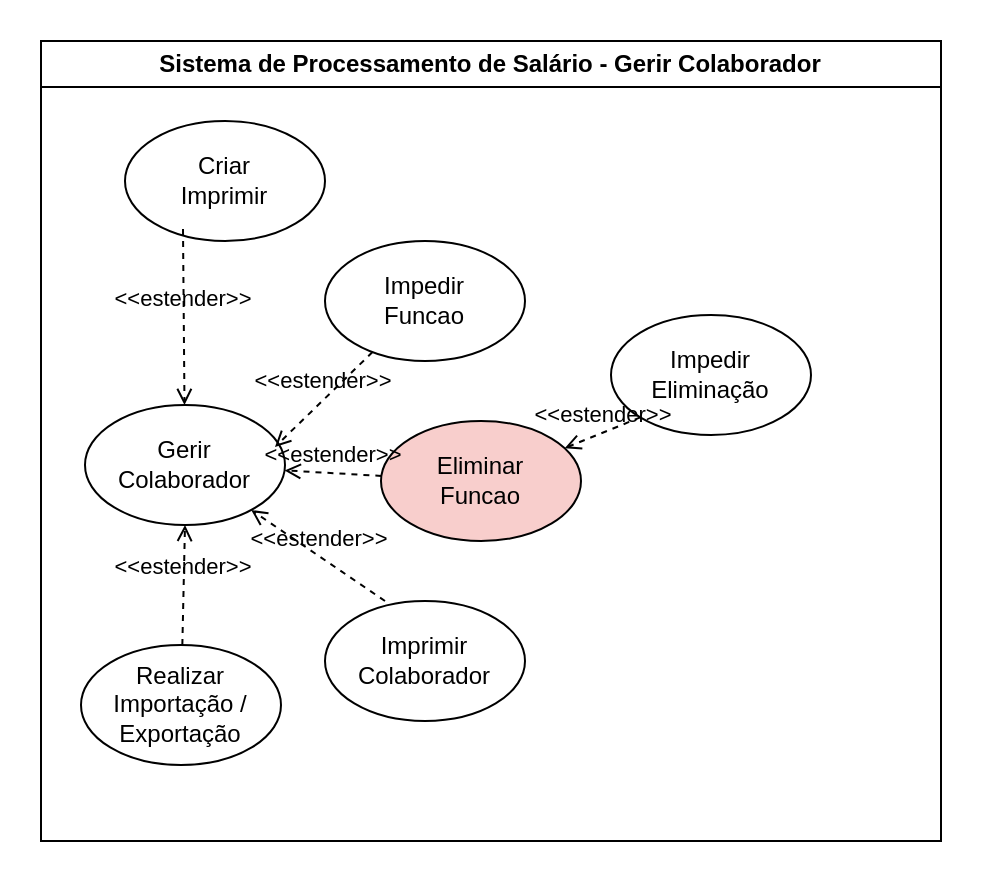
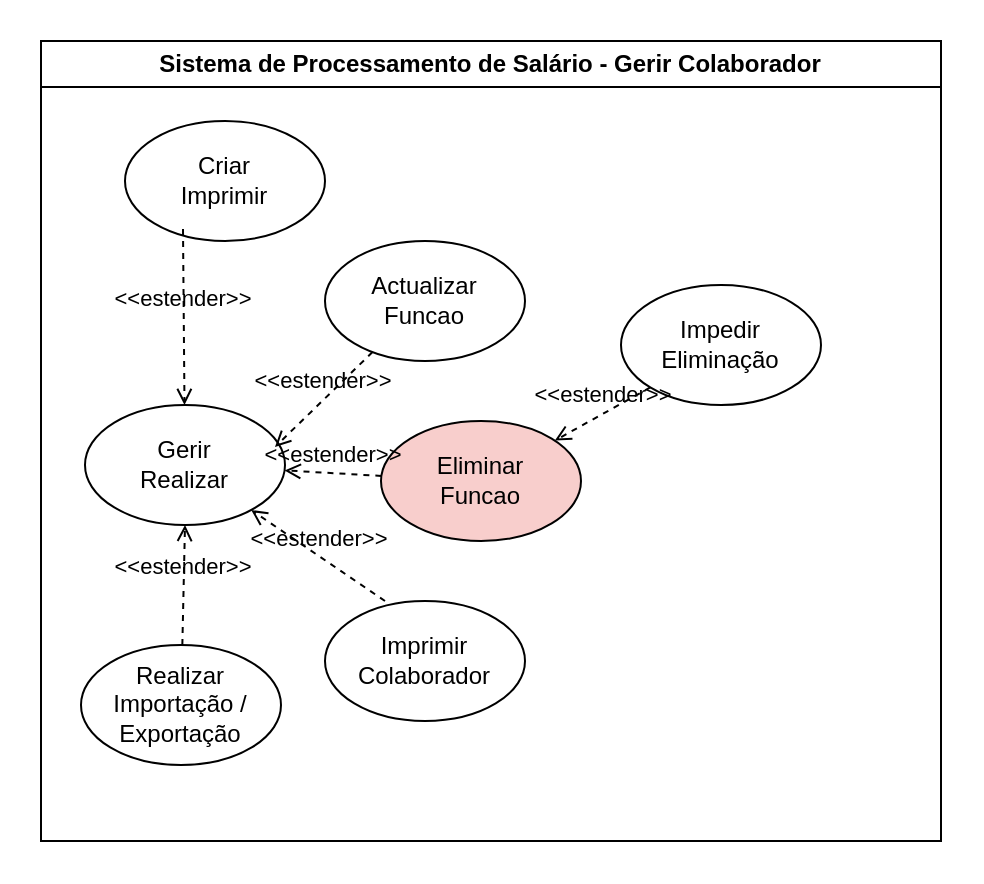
(425, 301) -> (425, 301)
(711, 375) -> (721, 345)
(185, 465) -> (185, 465)
